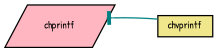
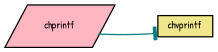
(135, 18) -> (125, 35)
